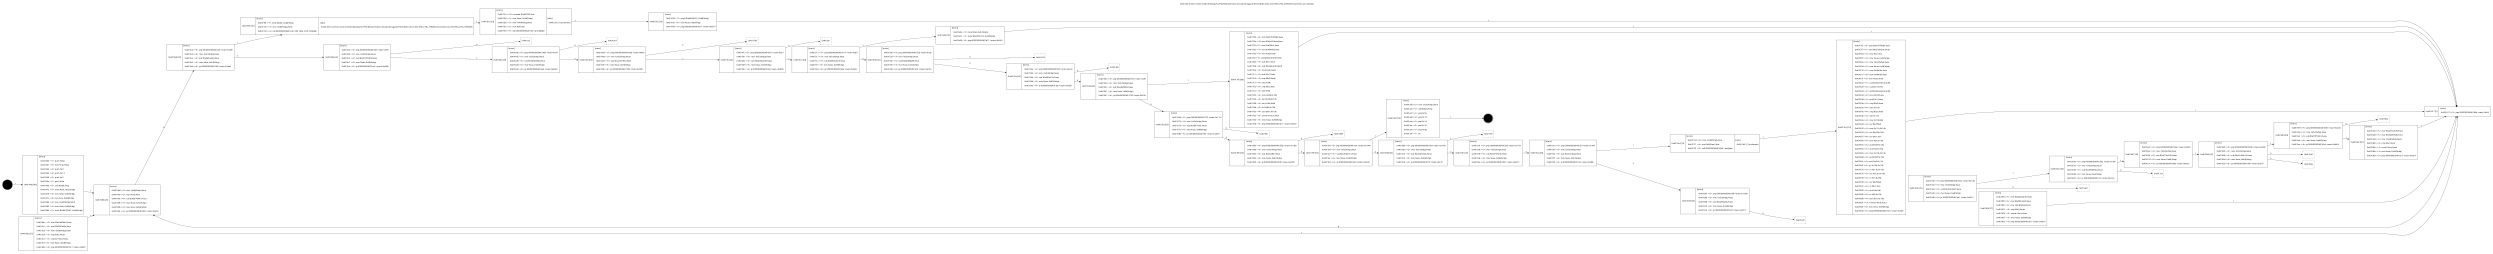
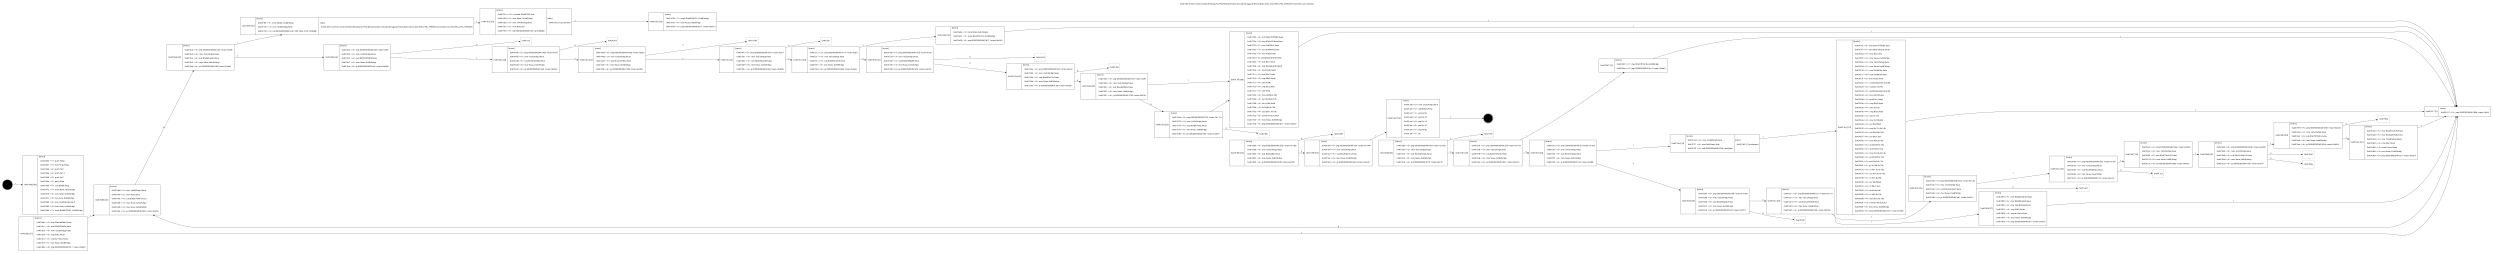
none -> (1633, 65)
(1226, 139) -> (1219, 106)
(1375, 153) -> none
(88, 192) -> none
none -> (1800, 201)
